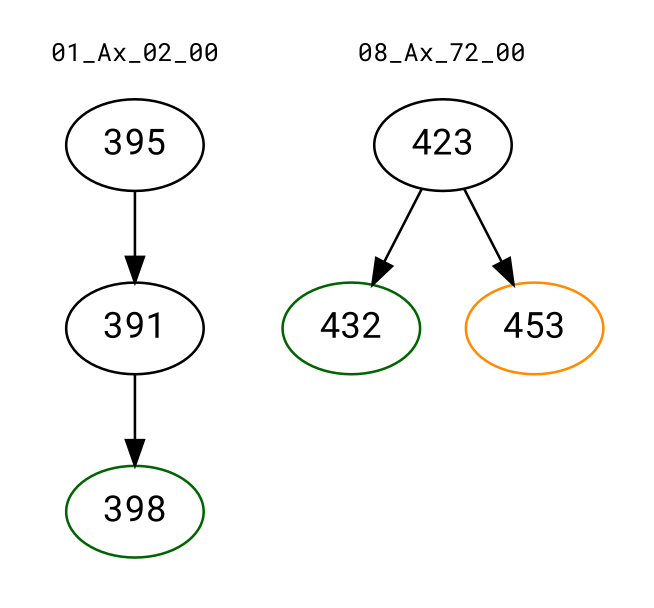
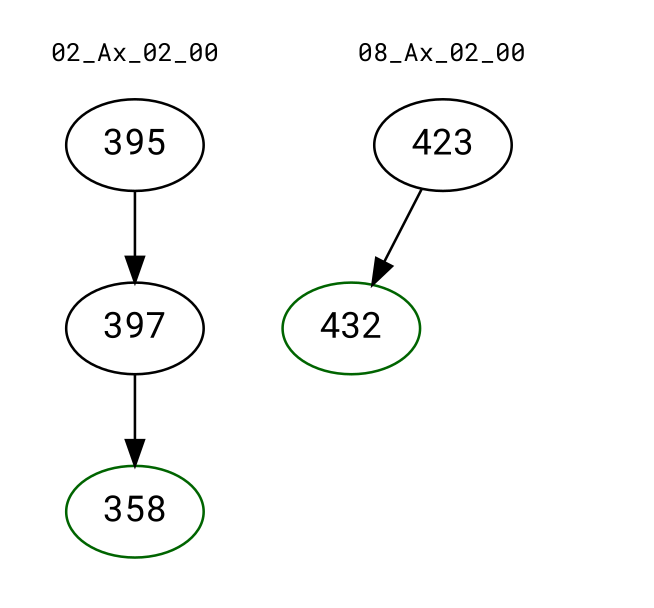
(136, 55) -> (136, 55)
(443, 55) -> (443, 55)
(135, 328) -> (135, 328)
(535, 328) -> none
(135, 512) -> (135, 512)
